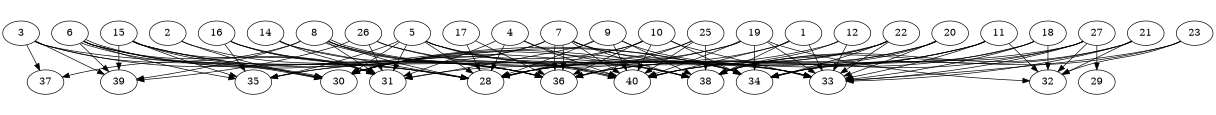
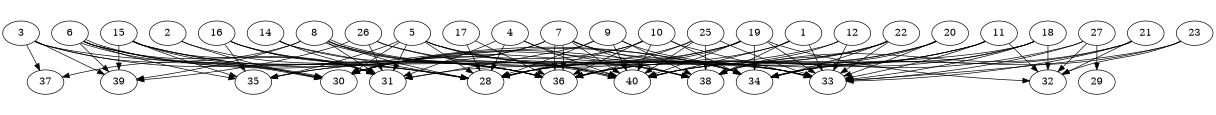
none -> (741, 50)
(905, 58) -> none
none -> (662, 61)
(748, 65) -> (724, 64)
